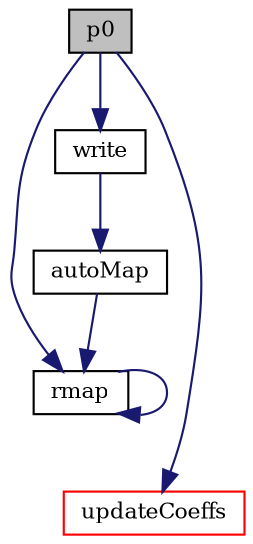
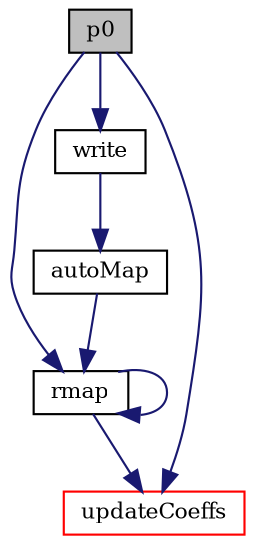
none -> (112, 444)
